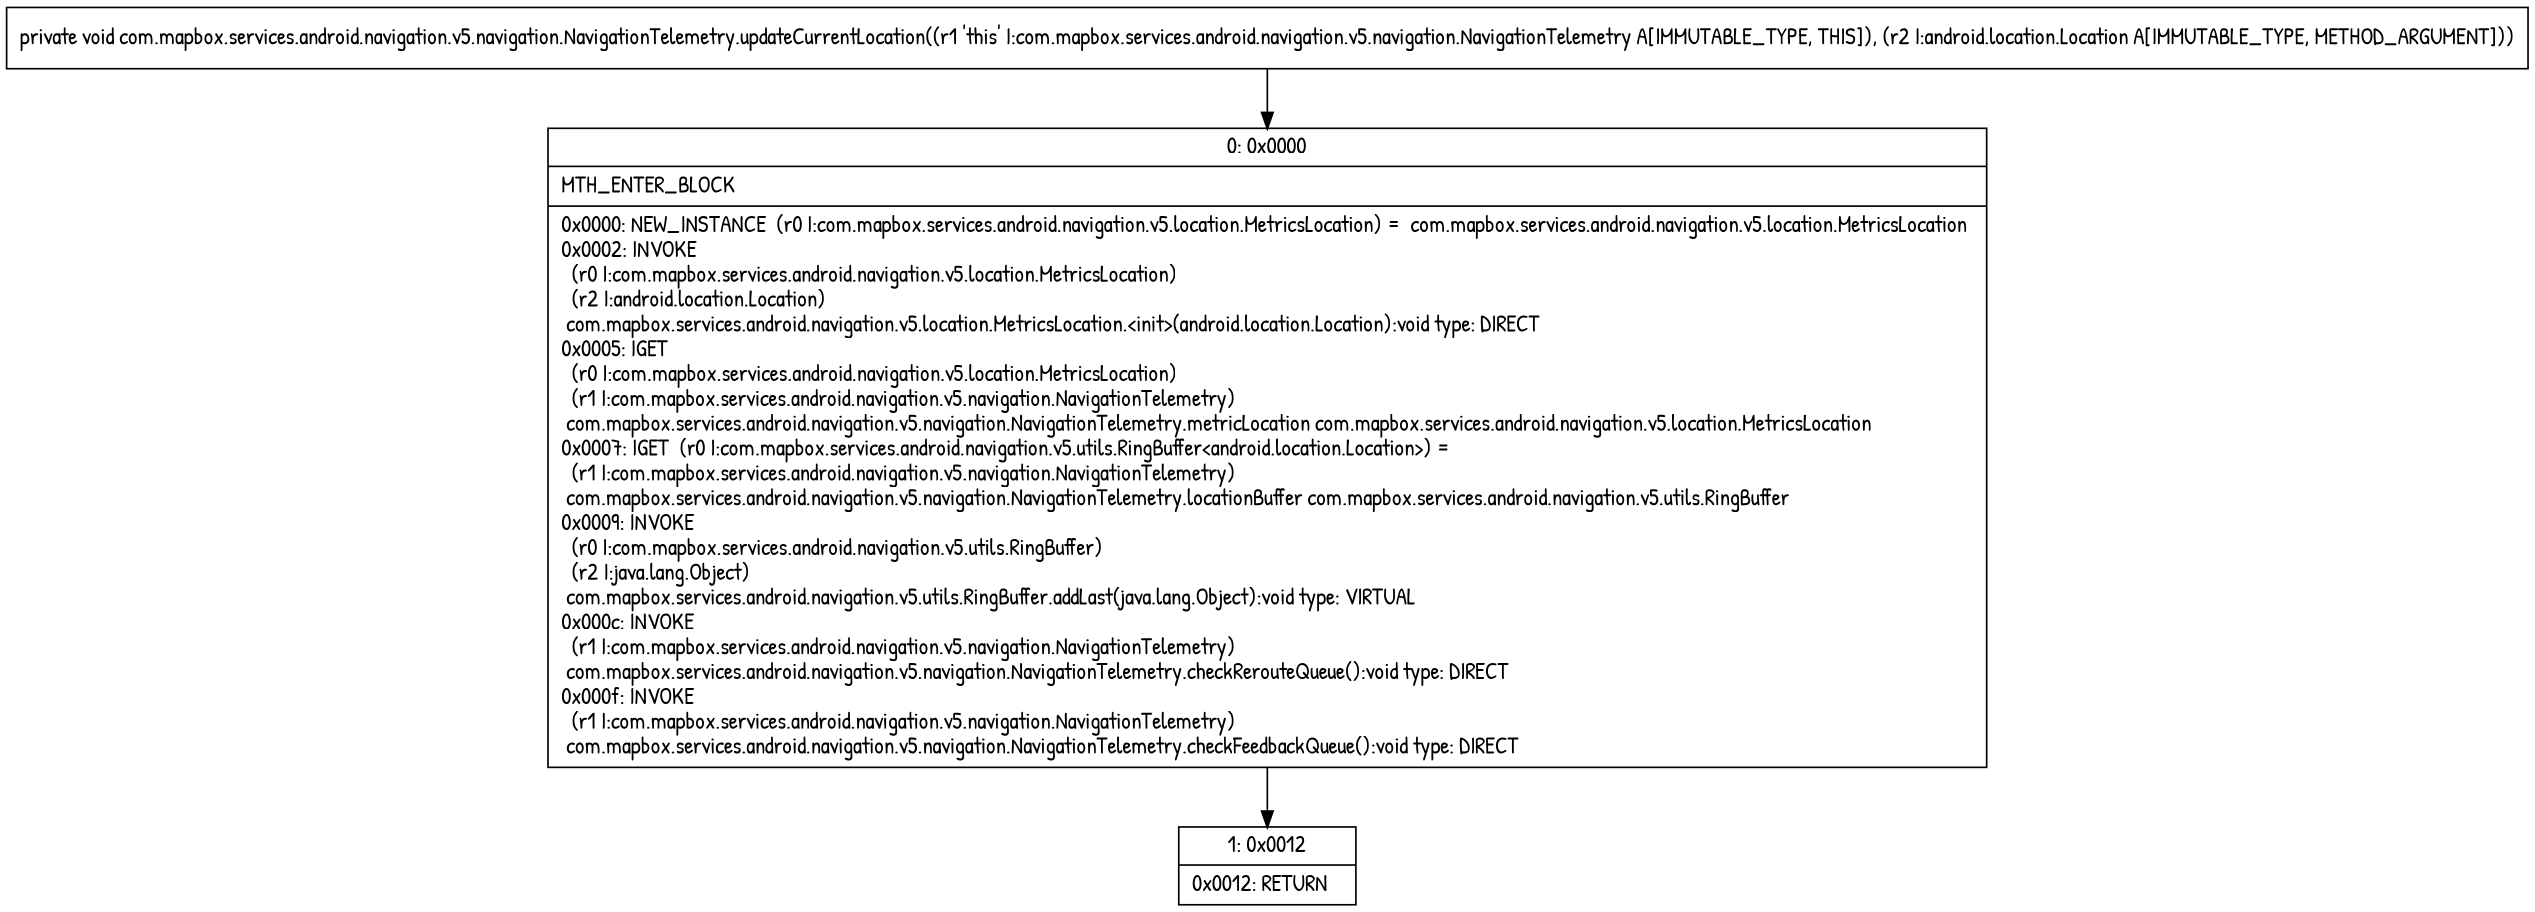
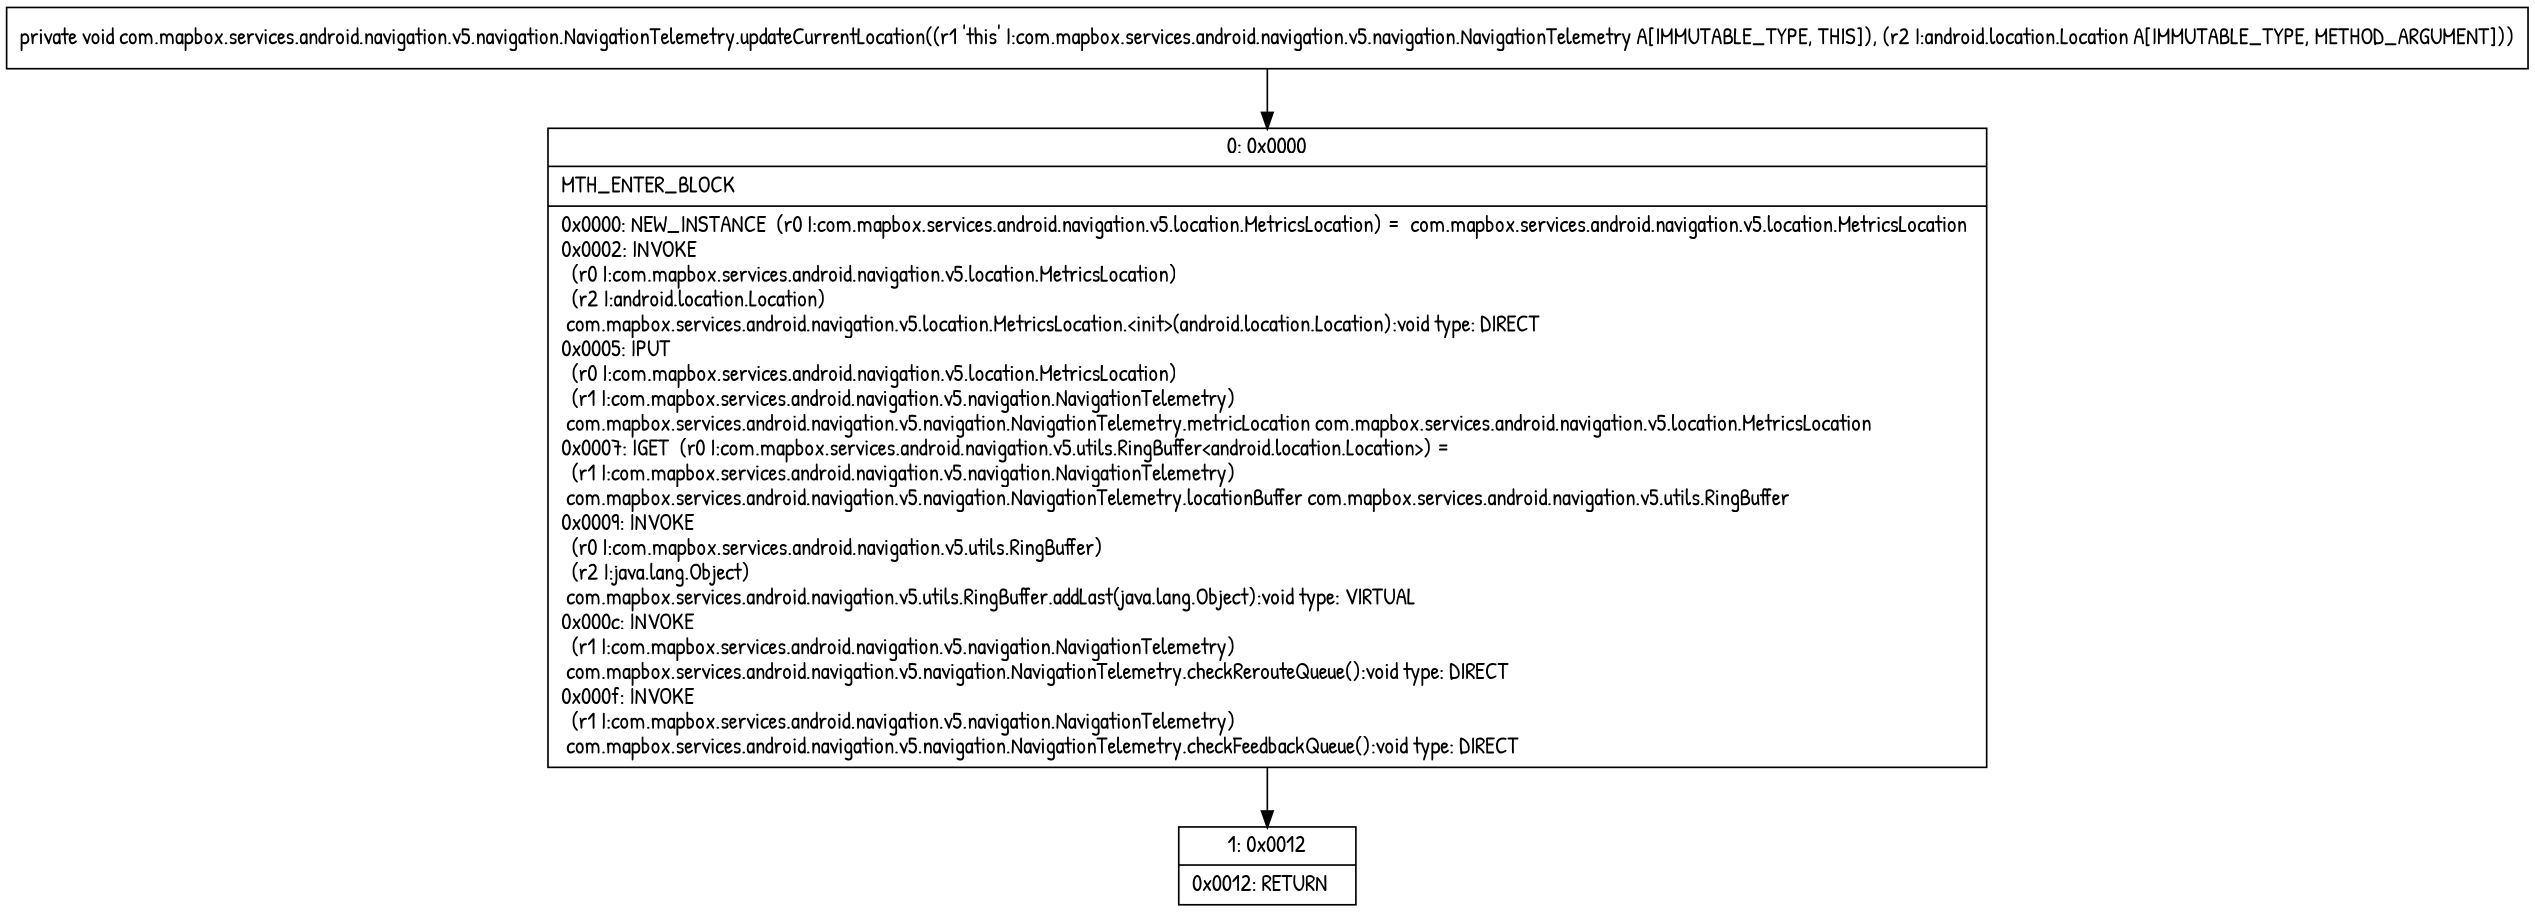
(620, 349) -> (622, 349)
